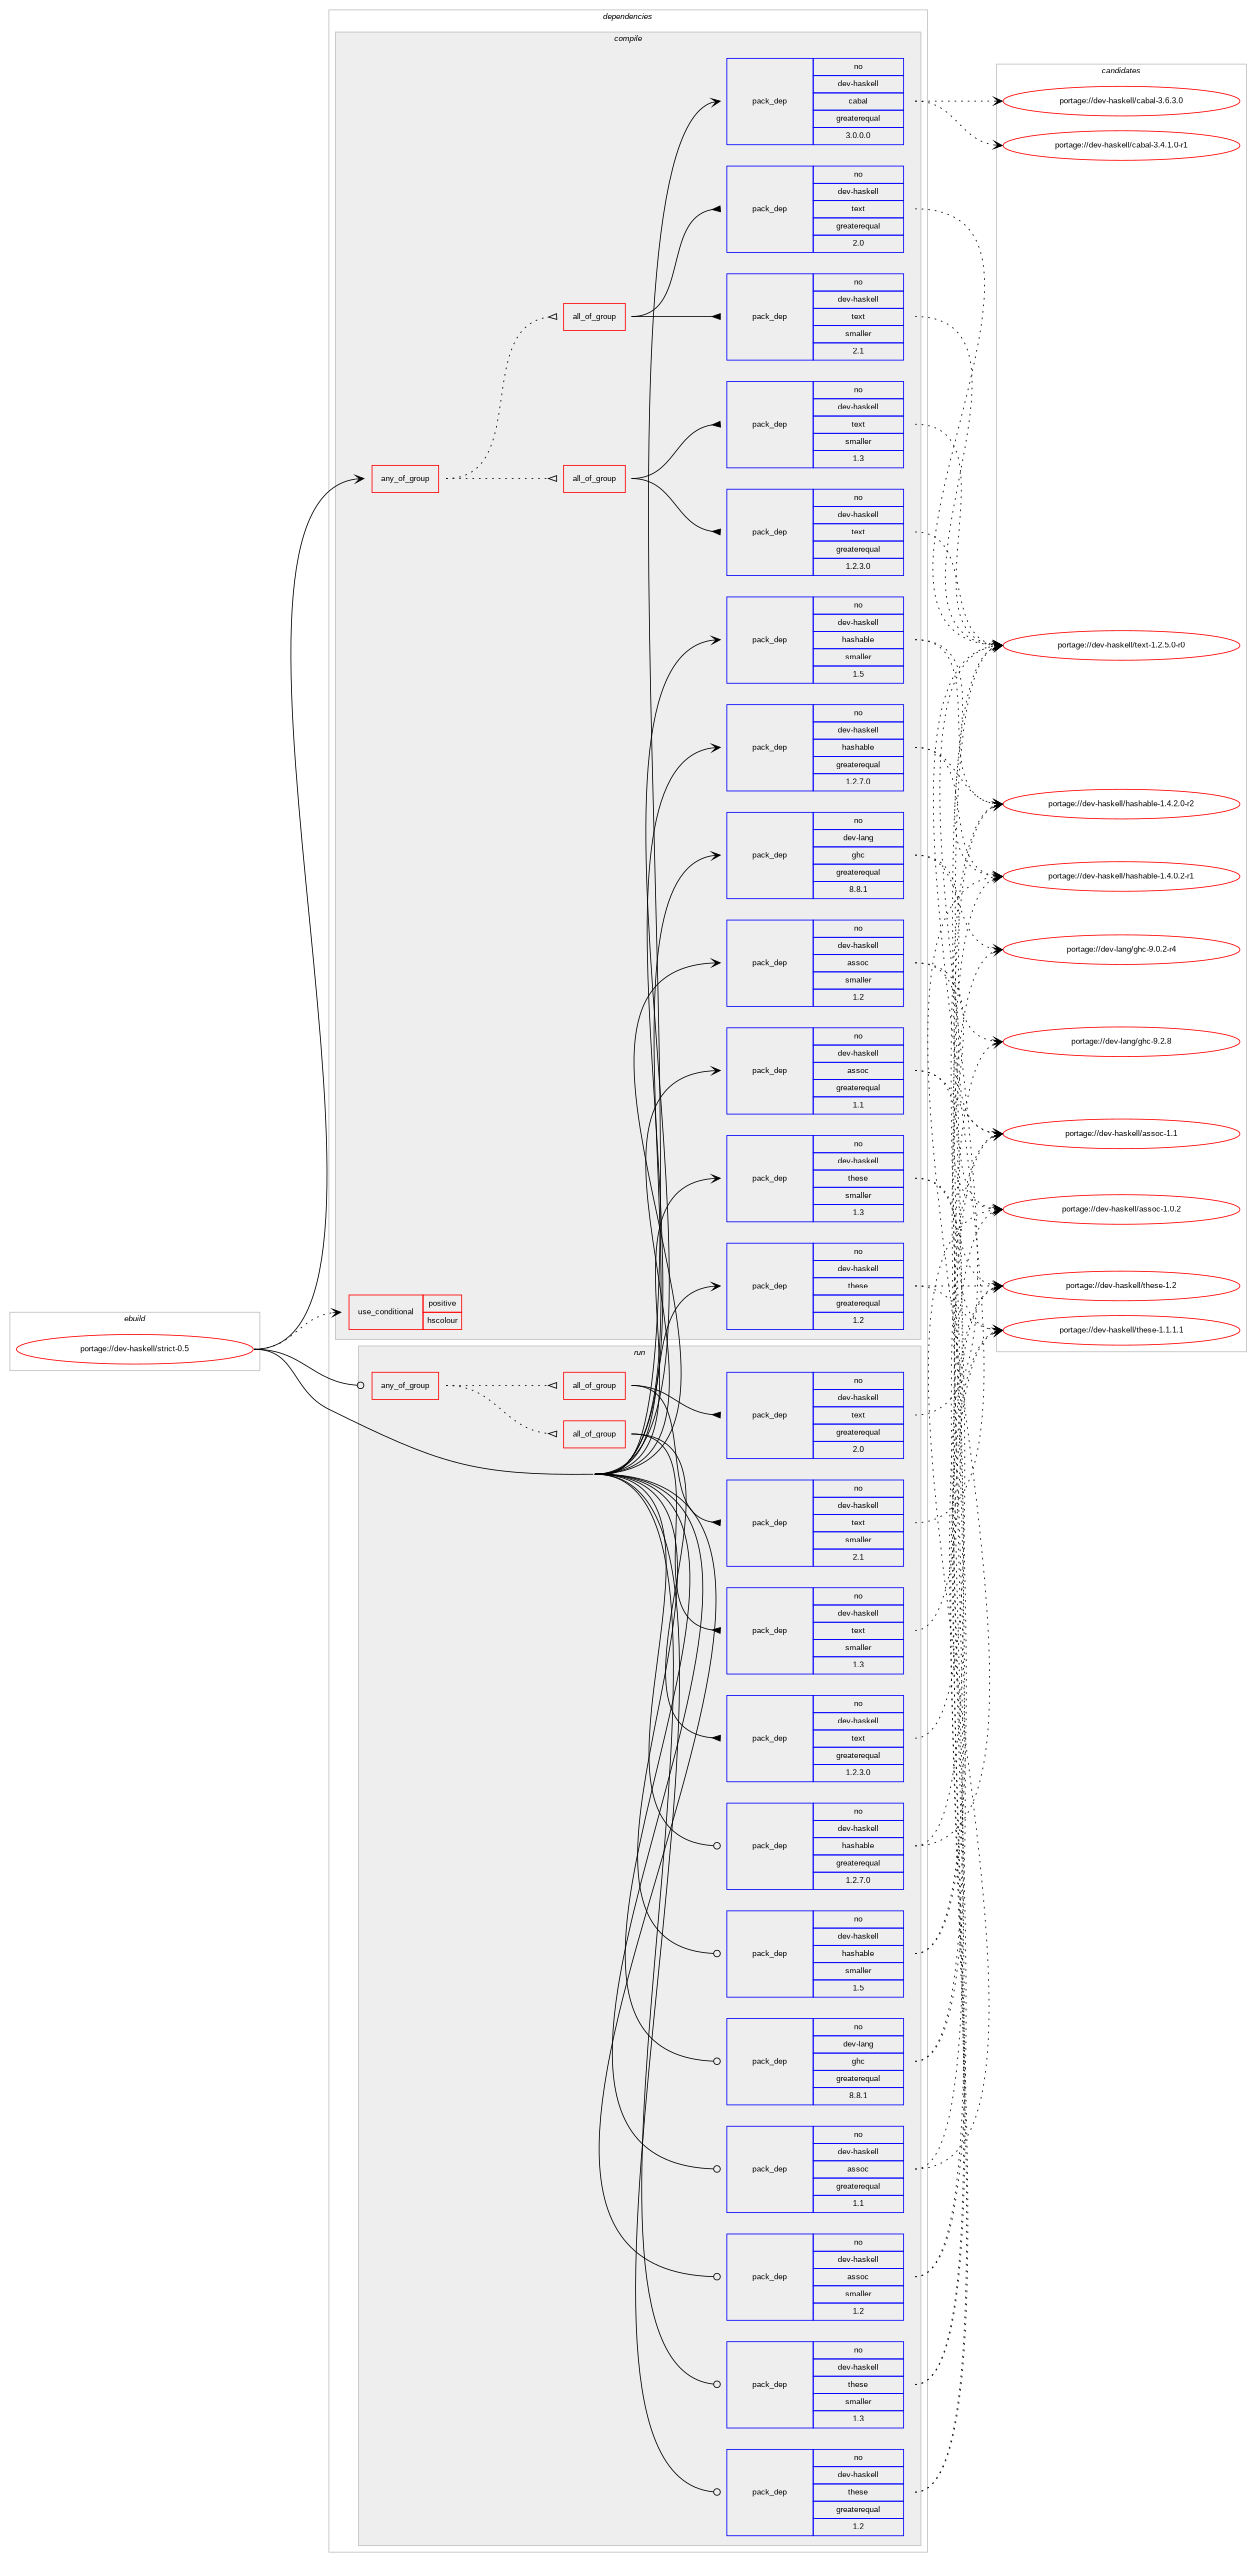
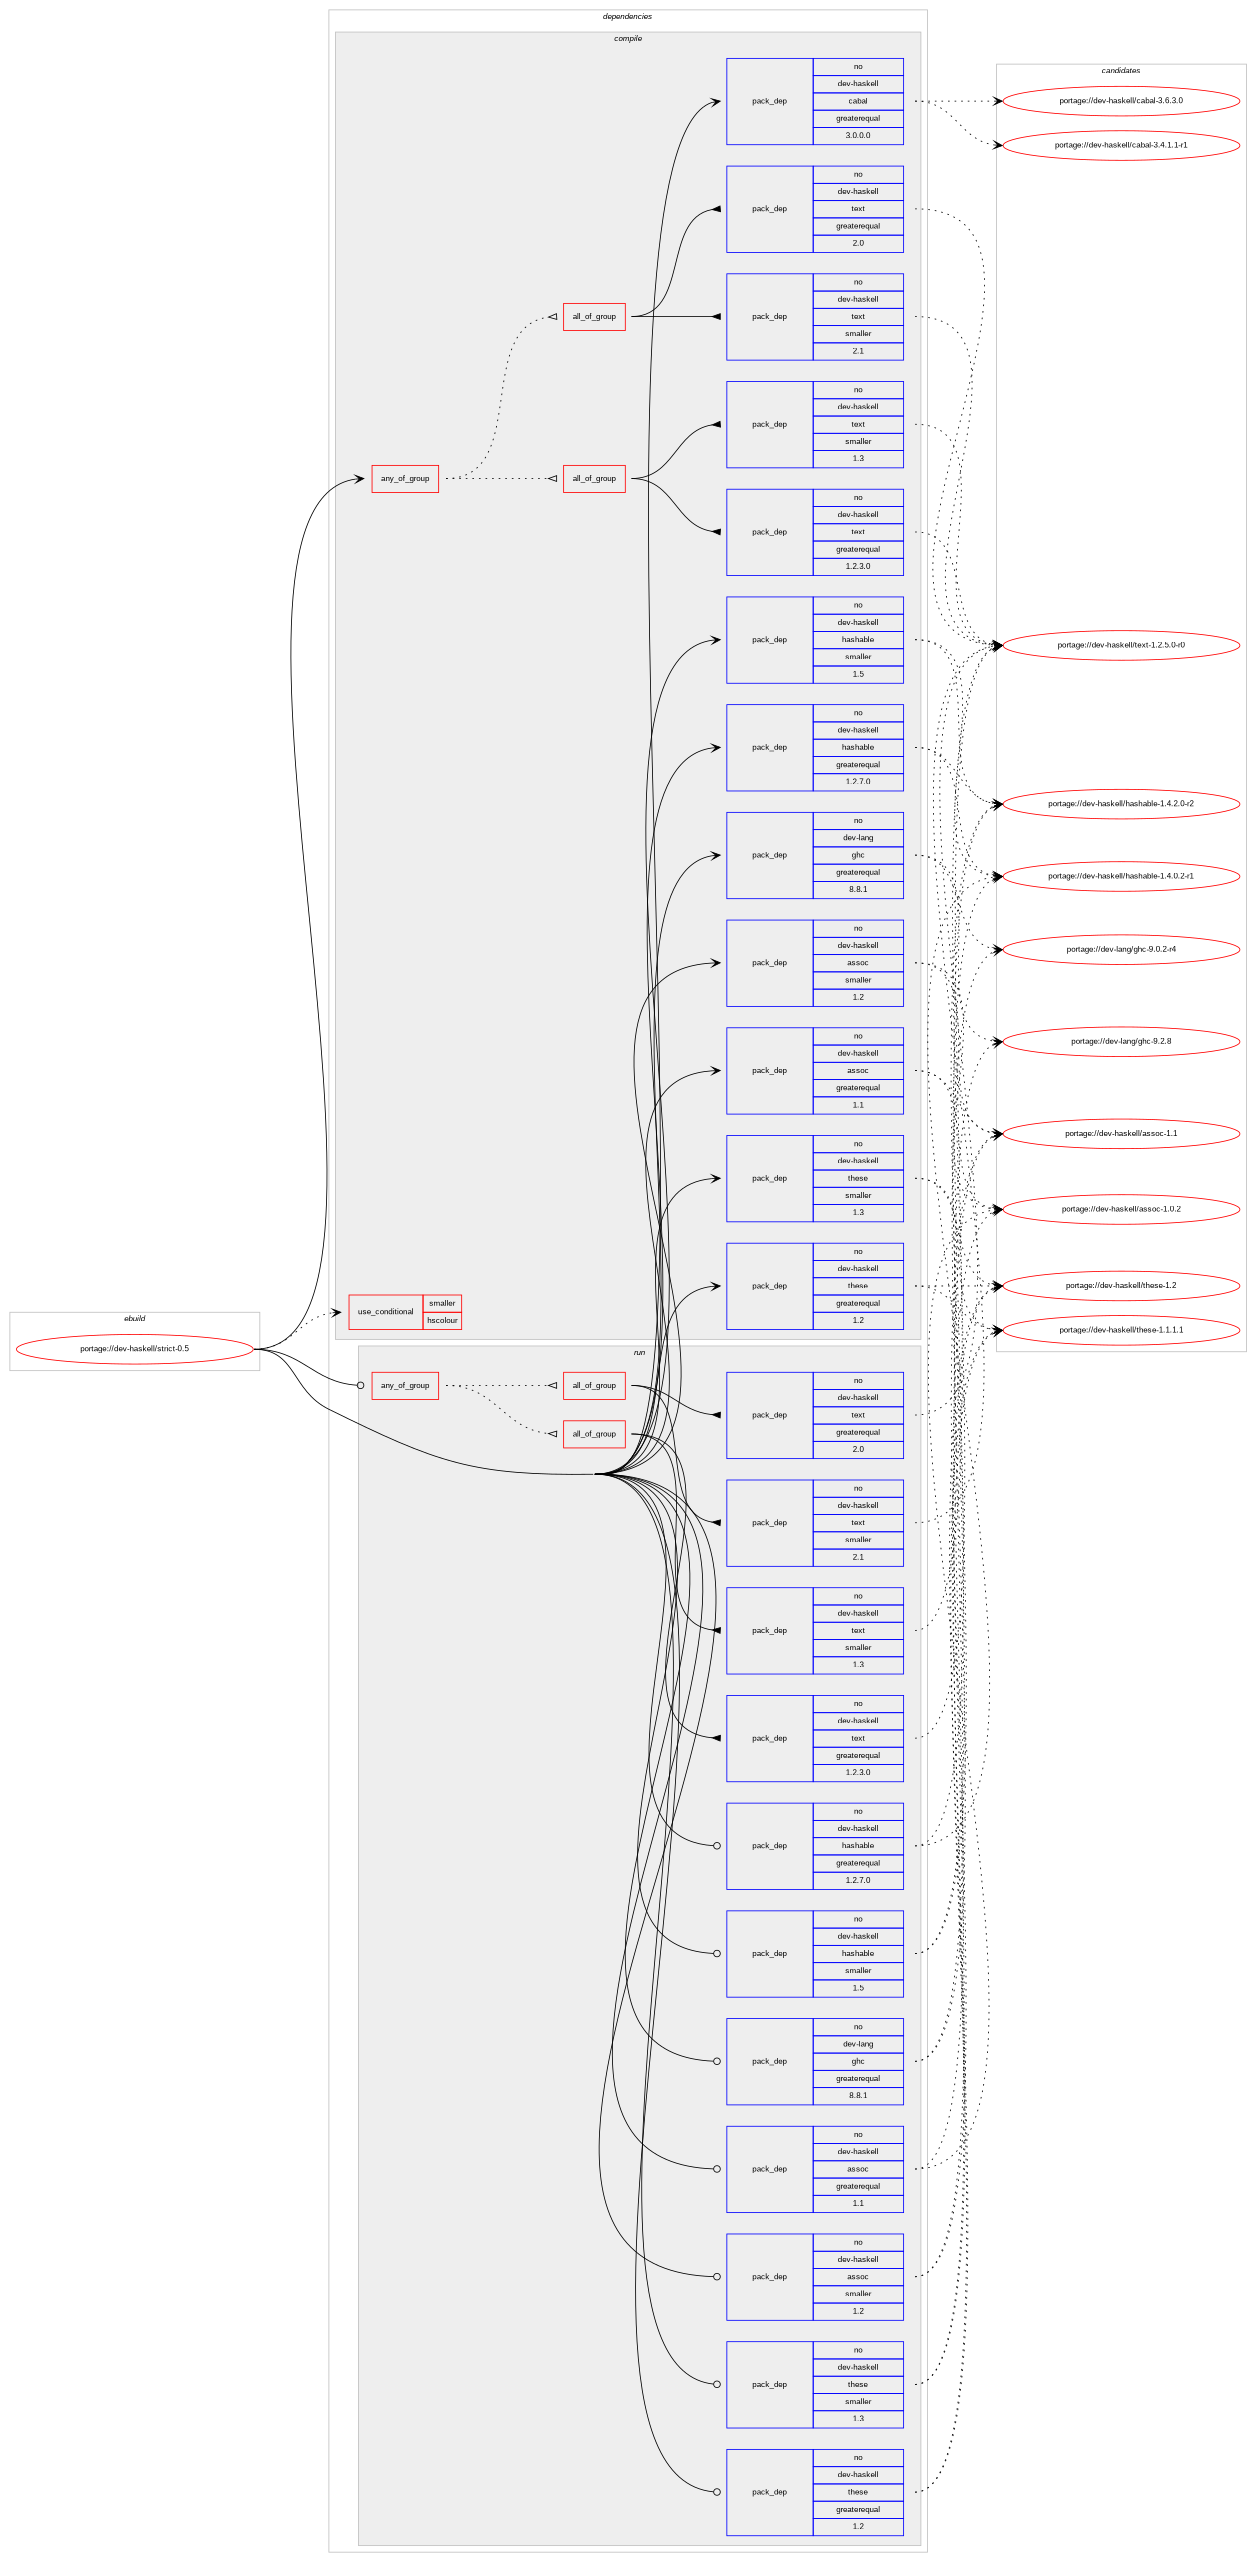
(1122, 146) -> (1122, 146)
(442, 1303) -> (442, 1303)
